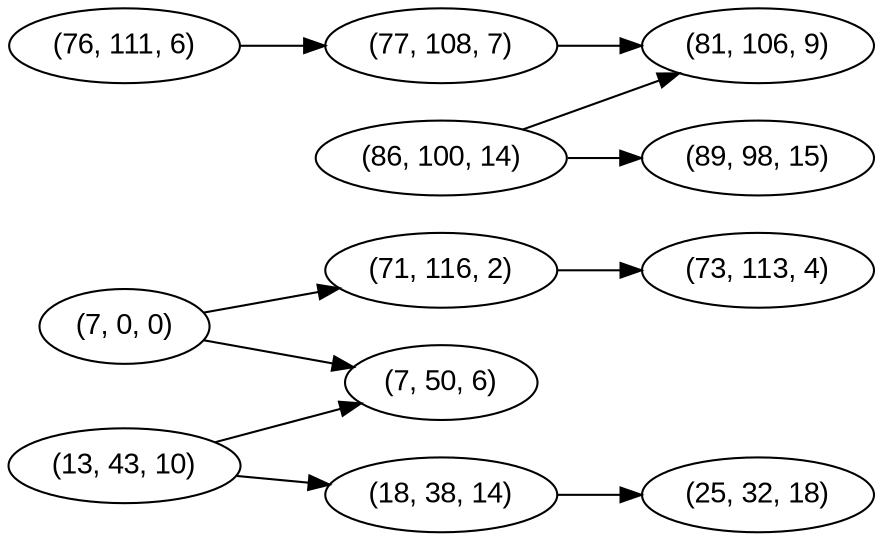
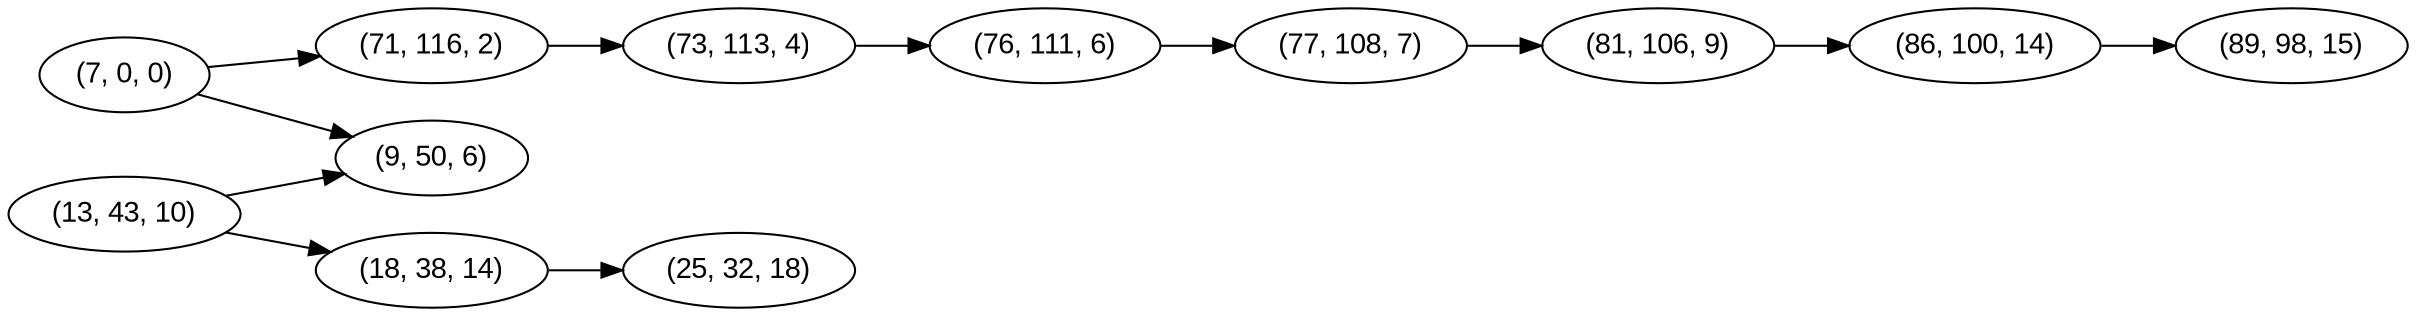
none -> (882, 46)
(591, 105) -> (1801, 46)
(441, 383) -> (432, 158)
